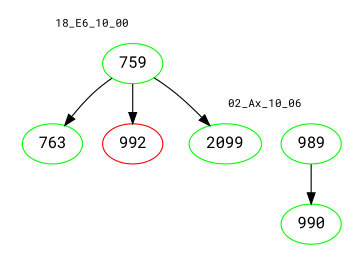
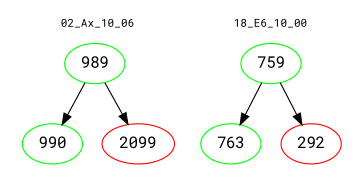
(188, 104) -> (114, 98)
(133, 144) -> (311, 144)
(225, 144) -> (138, 144)
